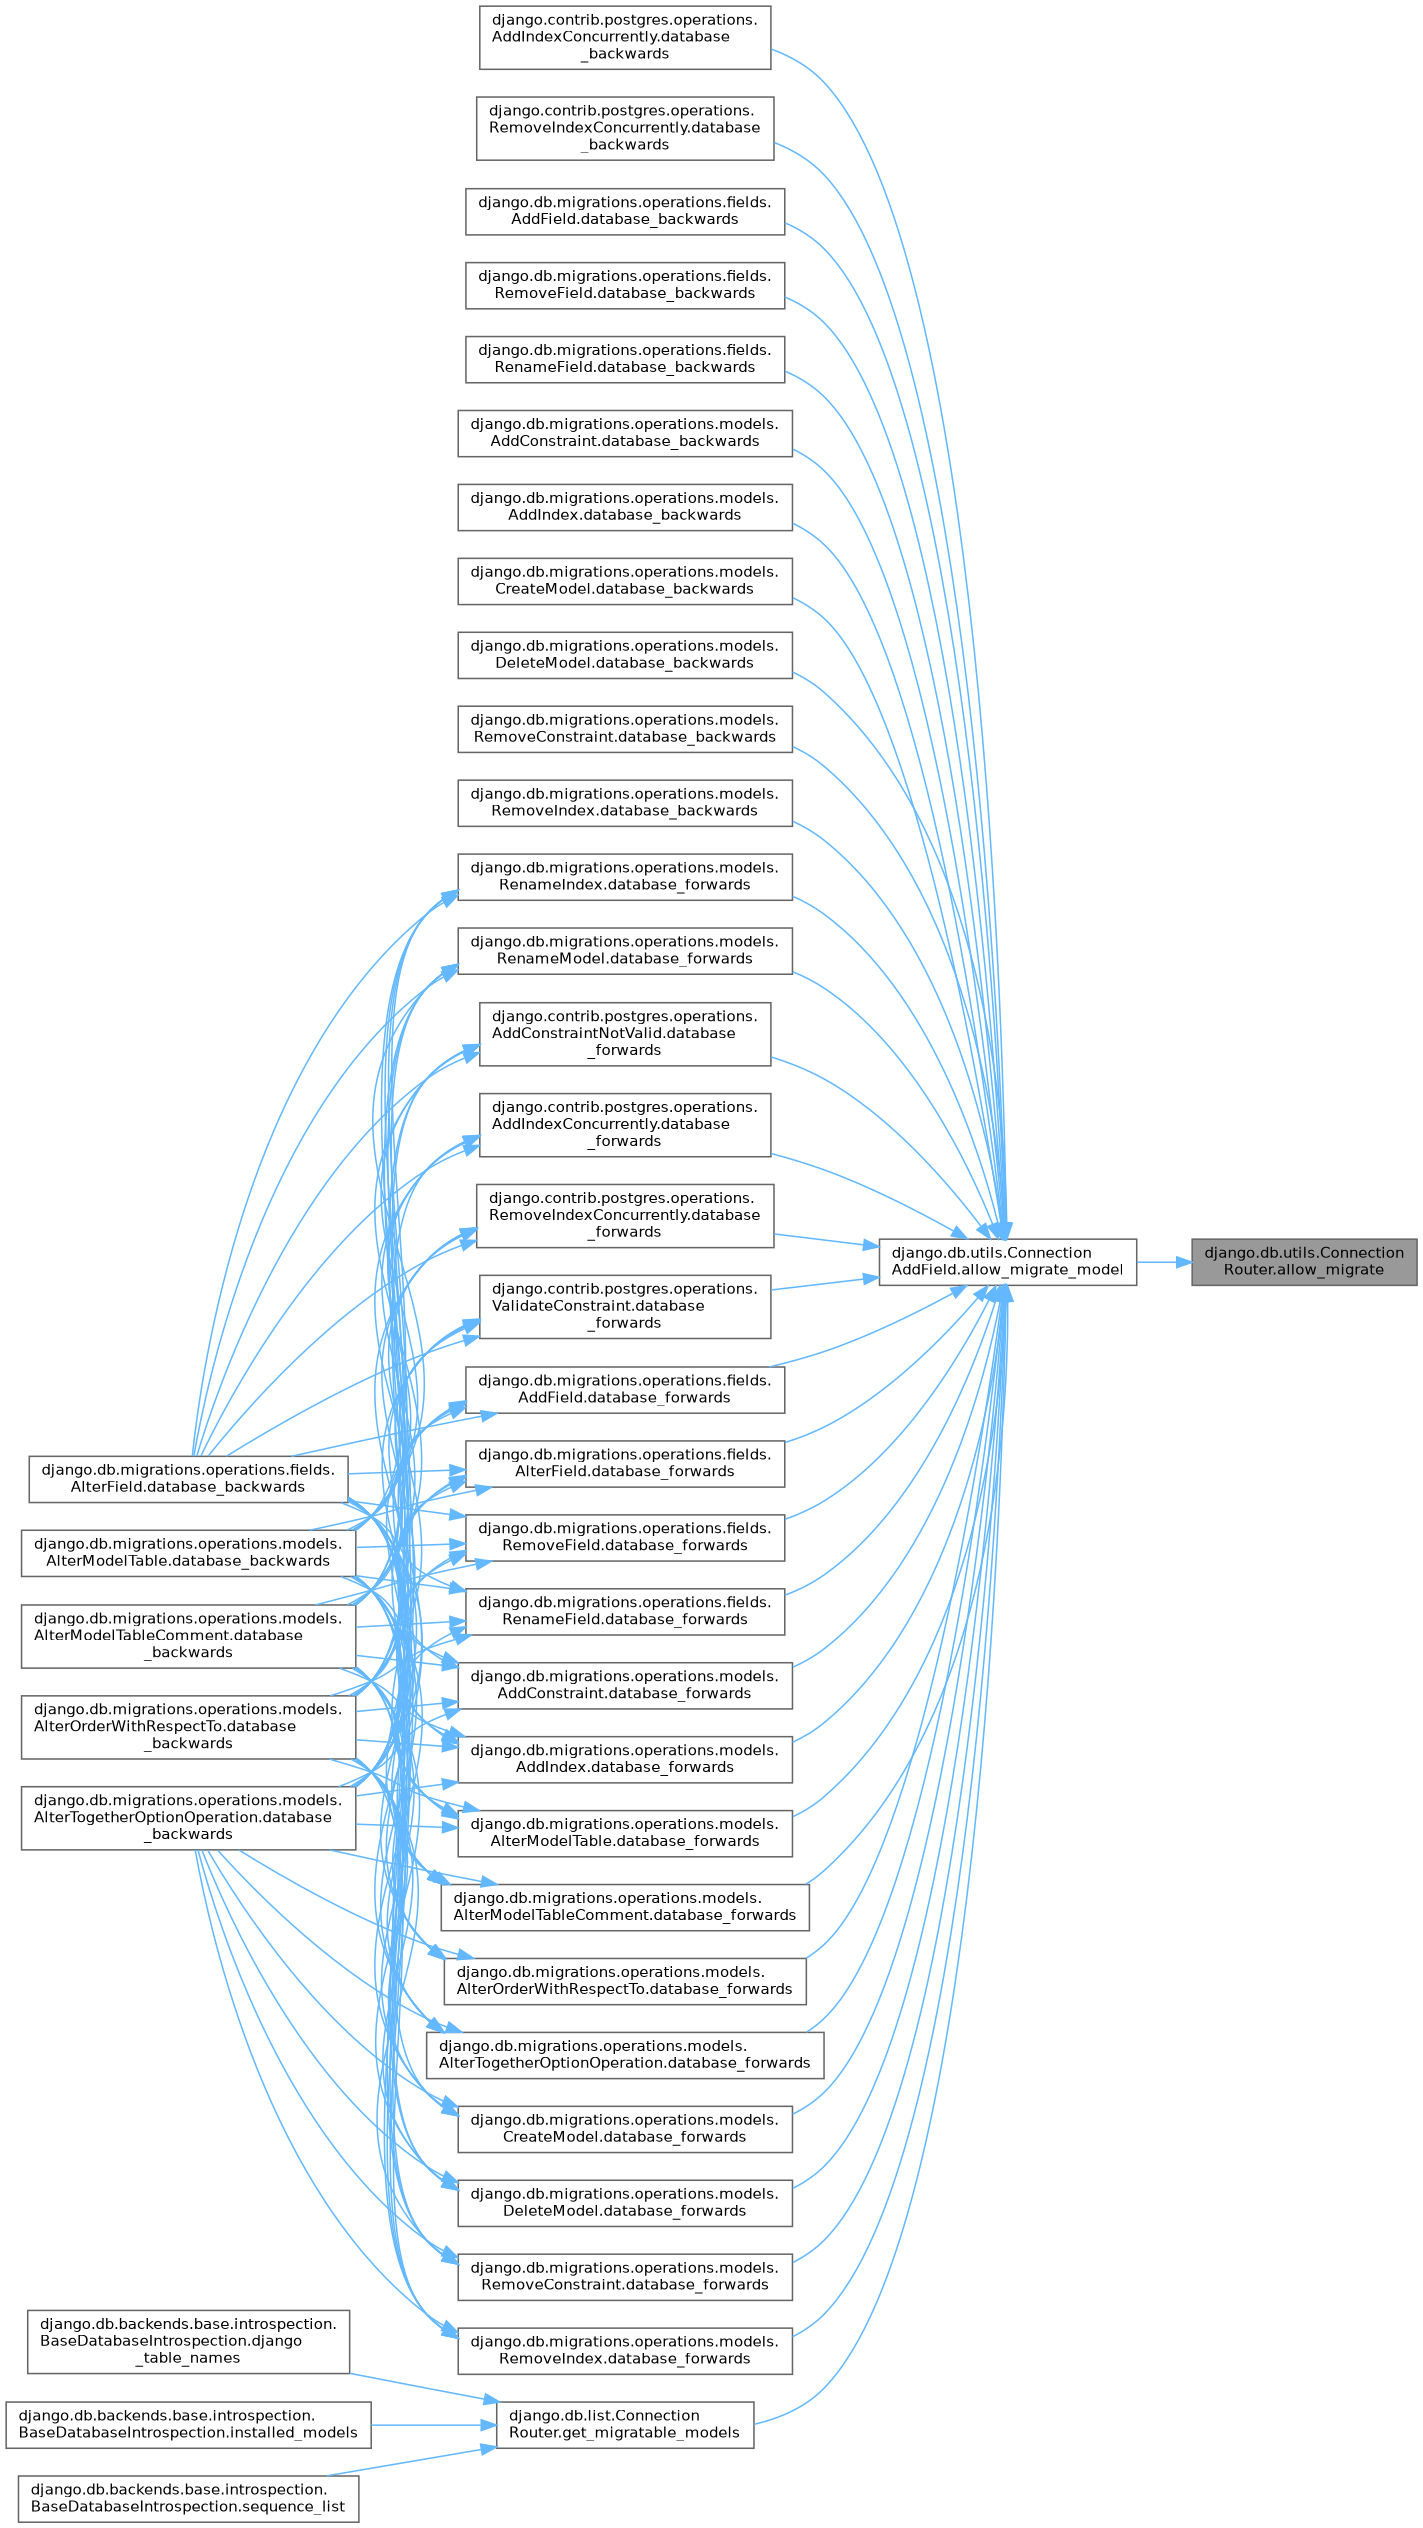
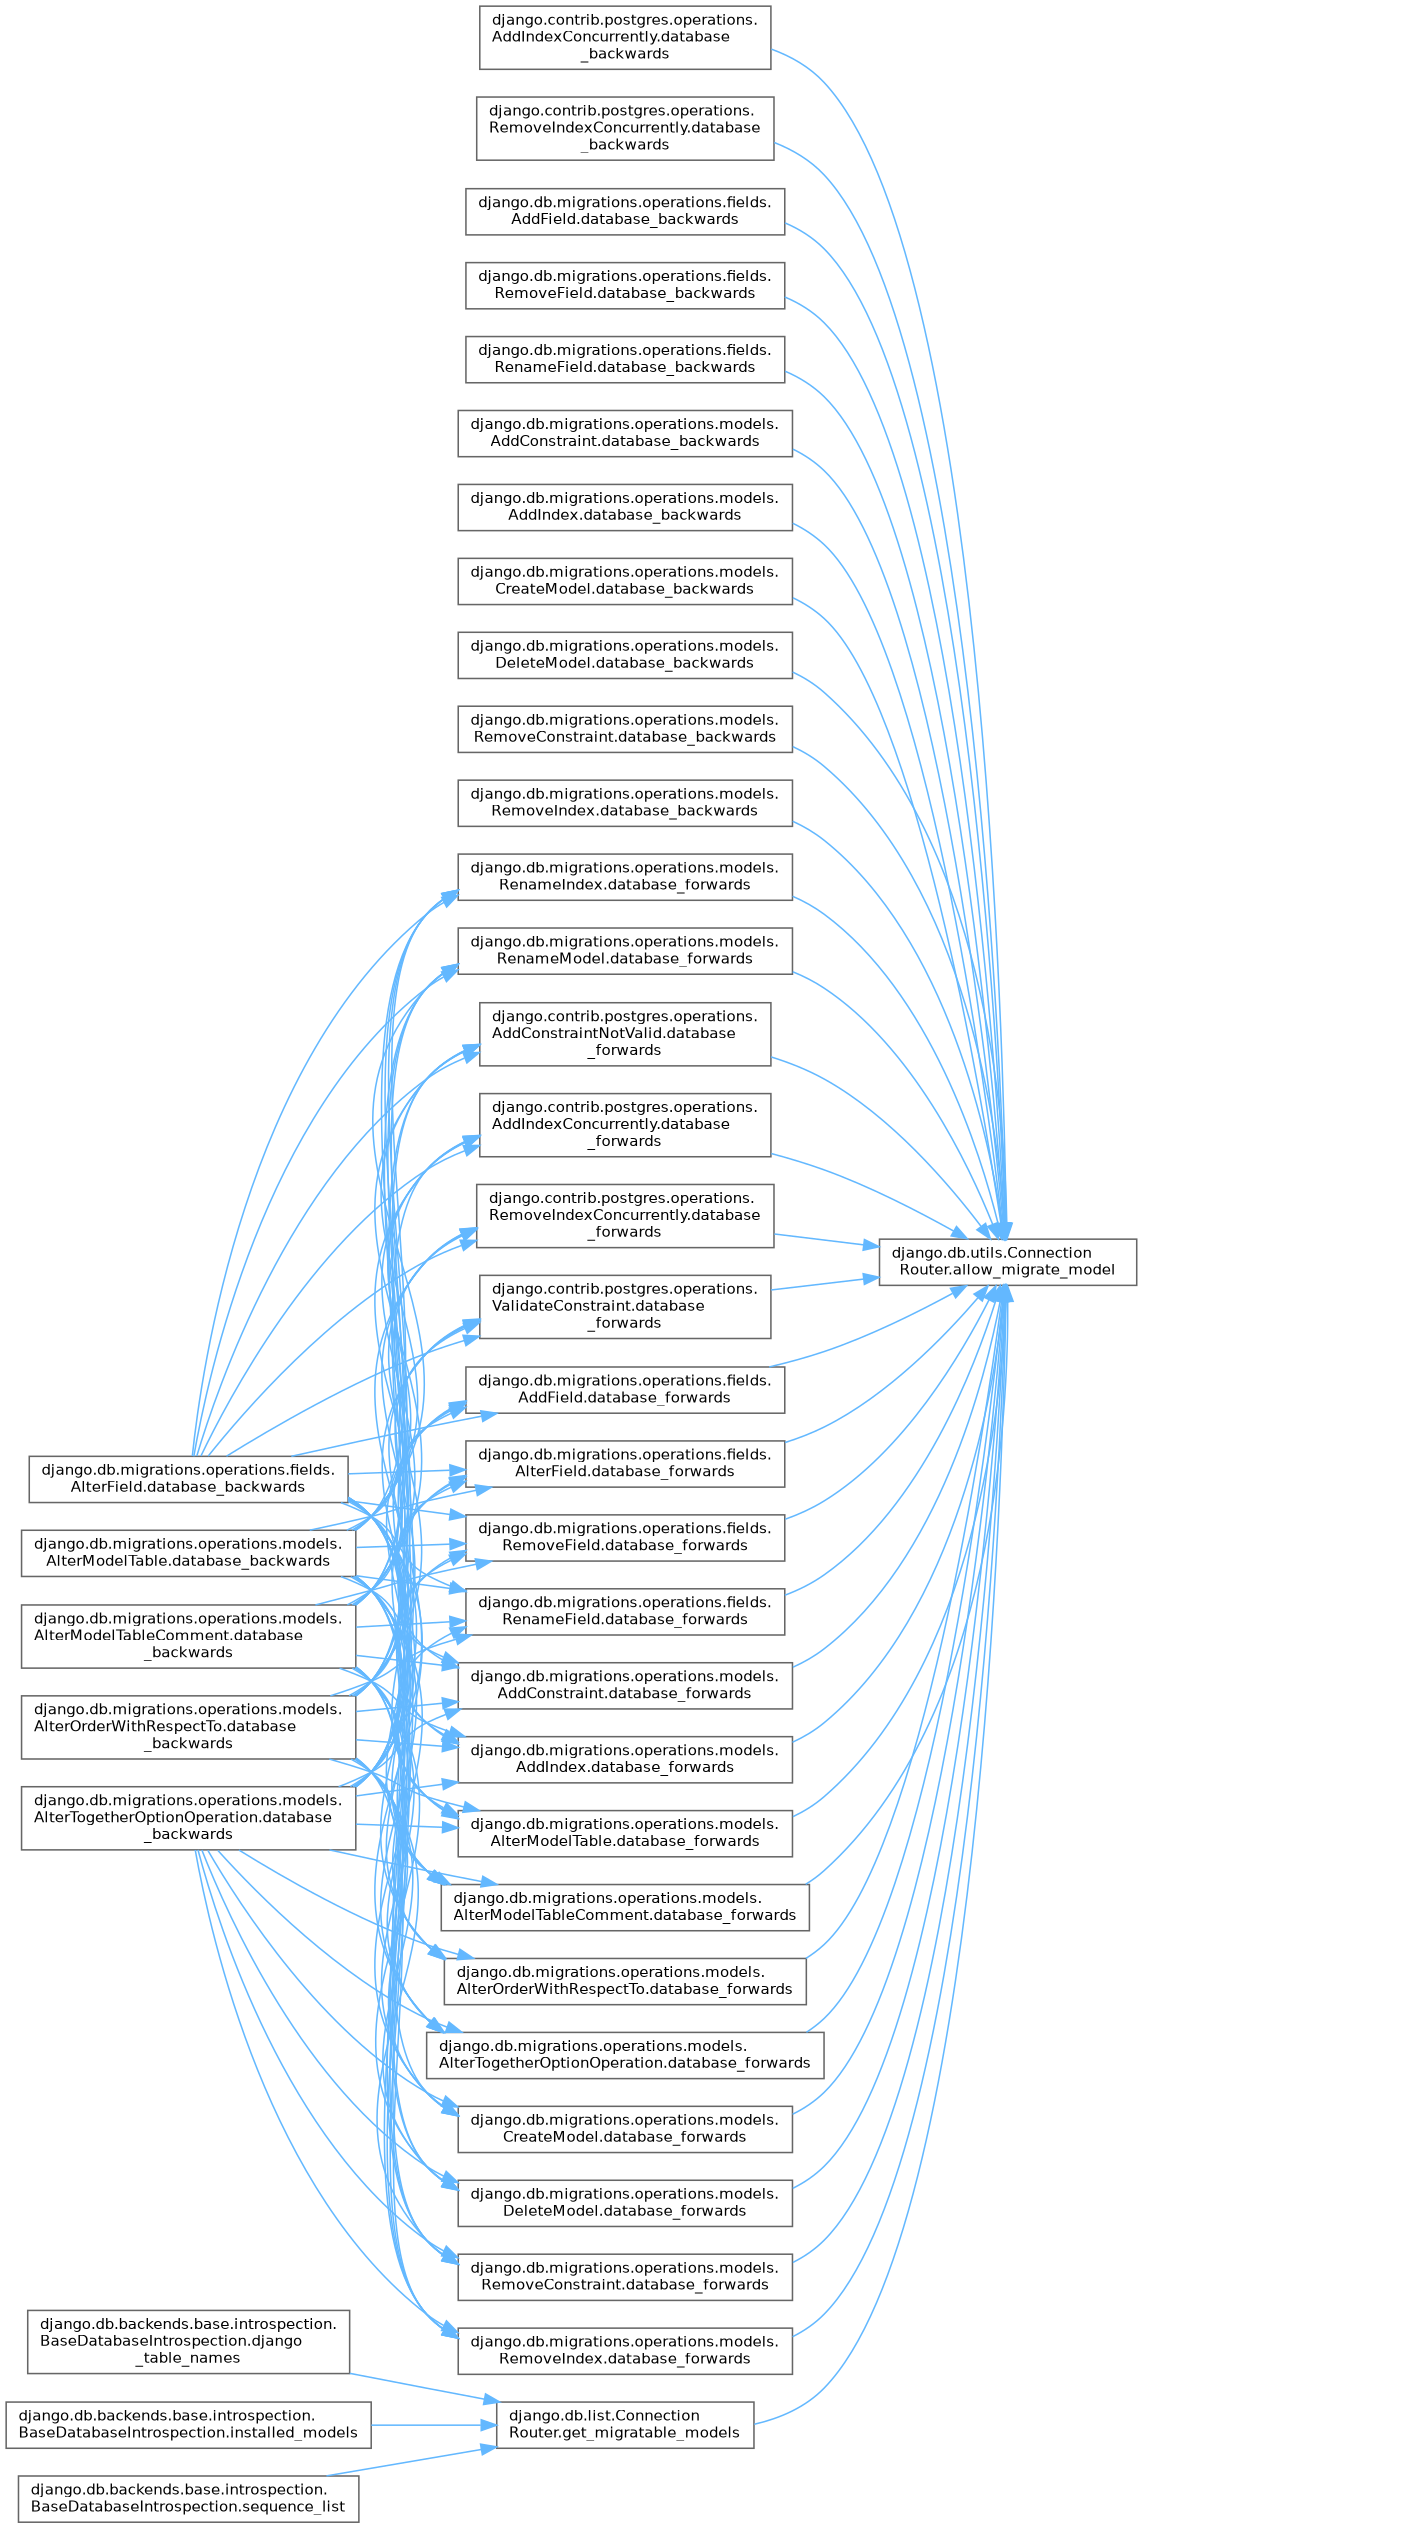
(1008, 1262) -> (1008, 1262)
(1305, 1262) -> none
